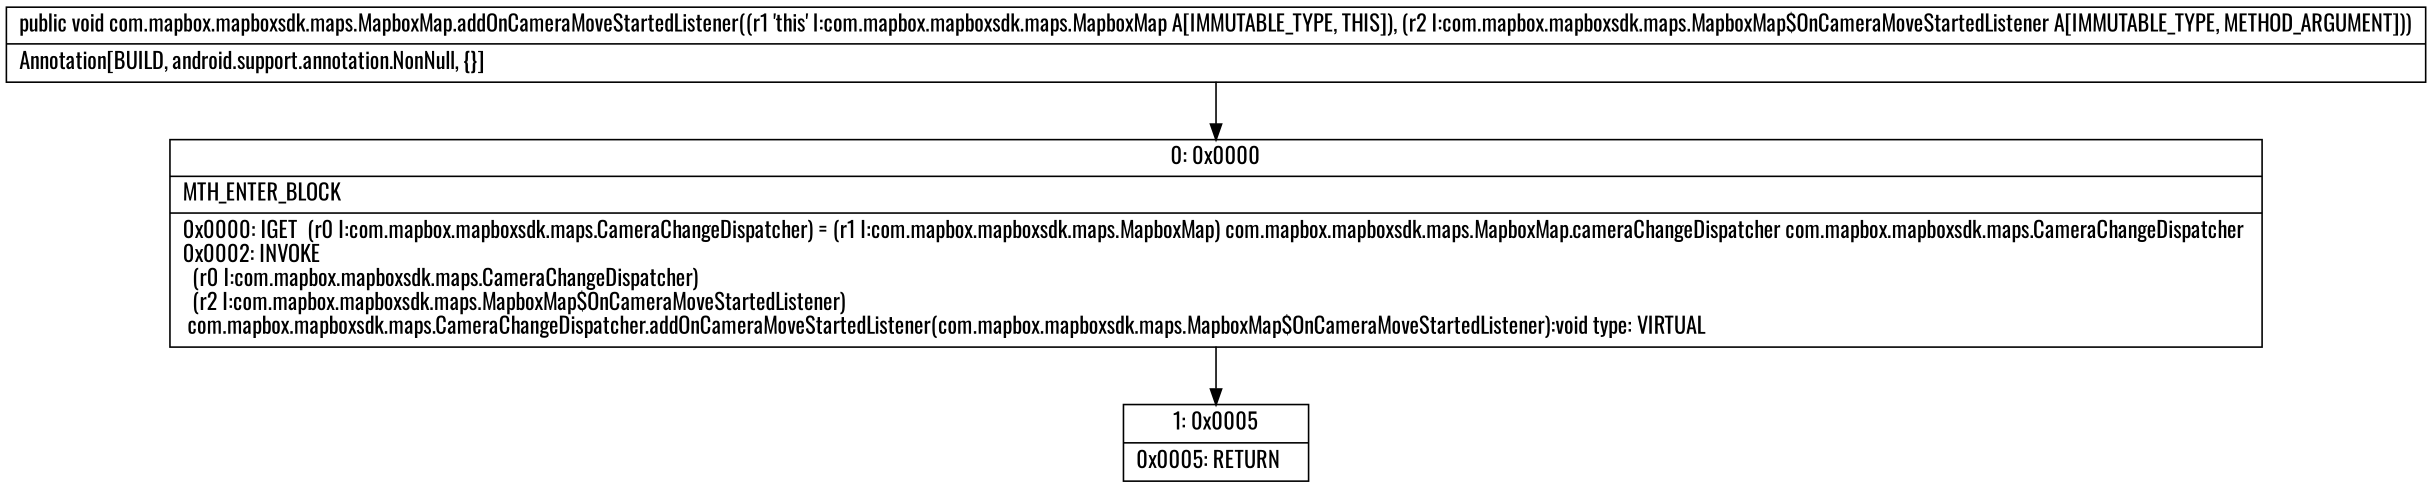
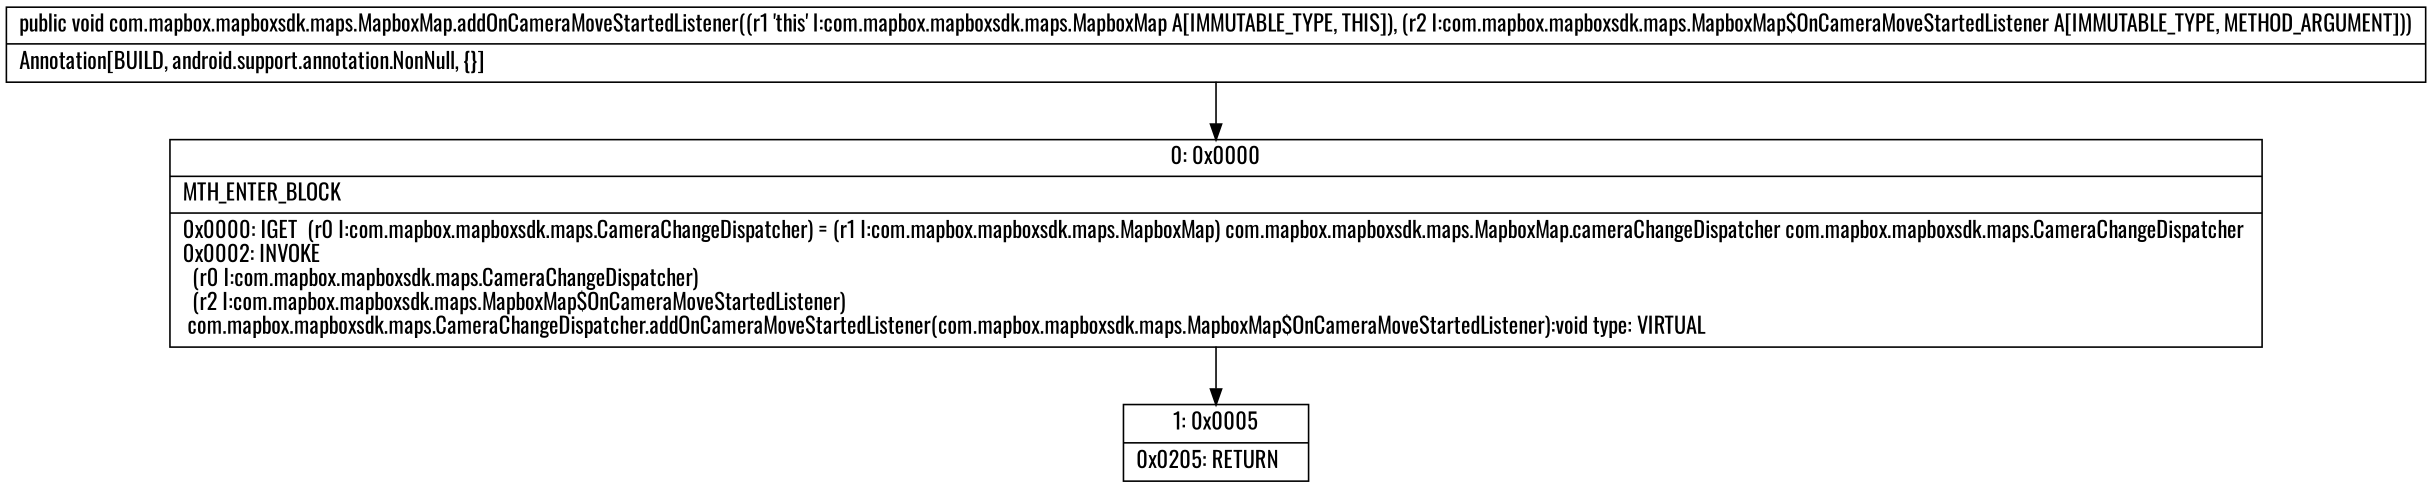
(1216, 461) -> (1215, 461)
